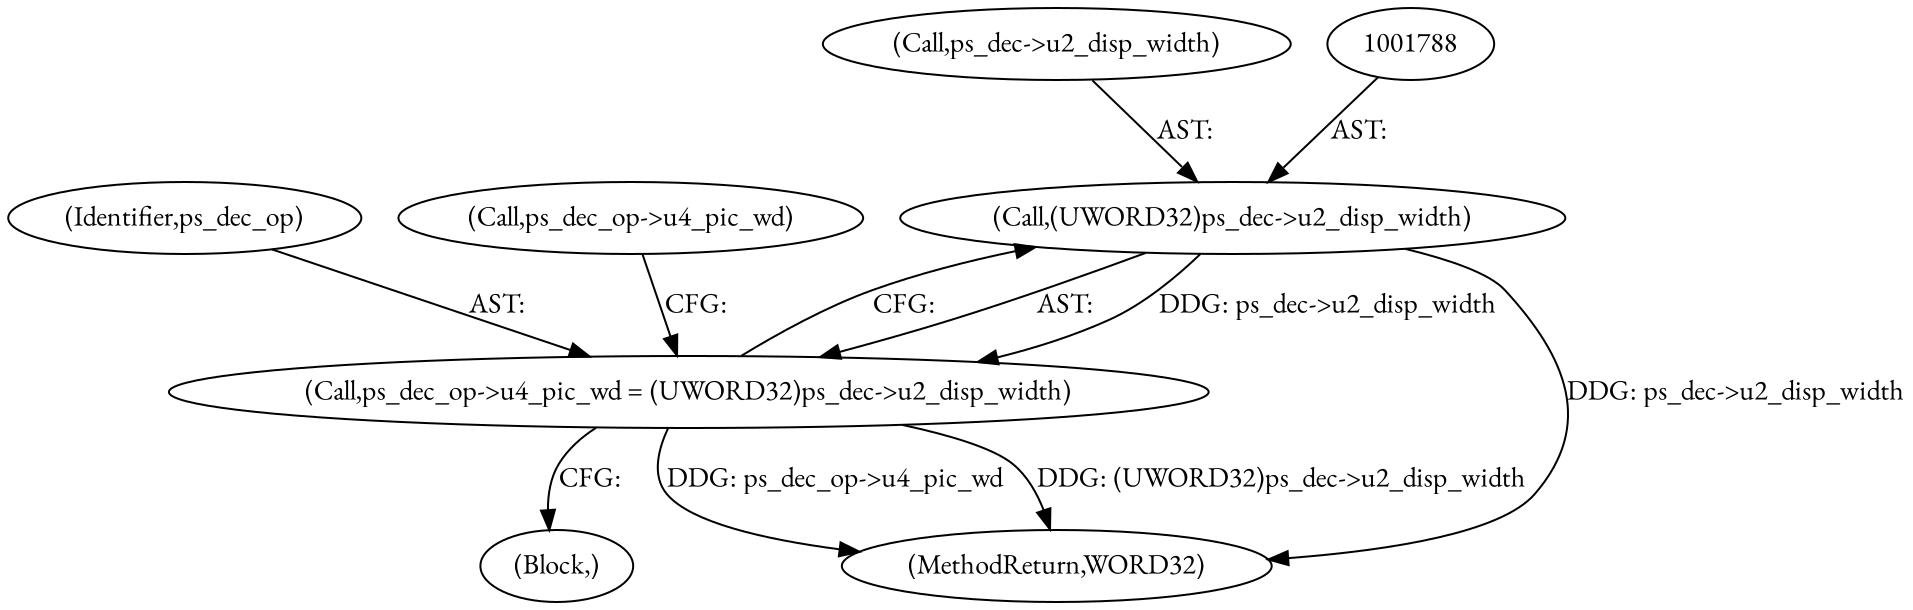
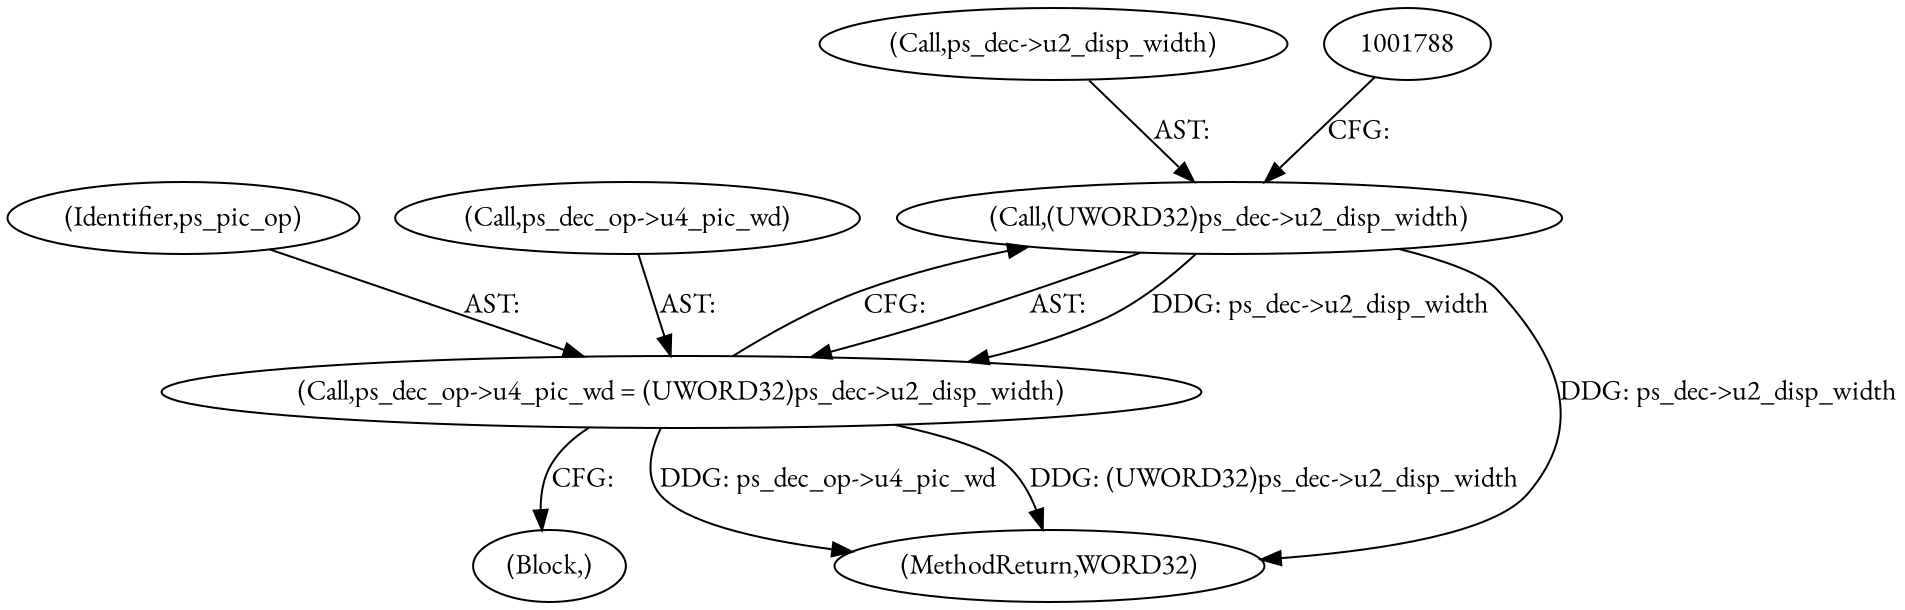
(1363, 131) -> (1362, 131)
(185, 218) -> (183, 218)
(700, 305) -> (691, 305)
